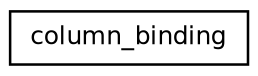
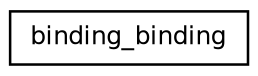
(129, 38) -> (129, 38)
